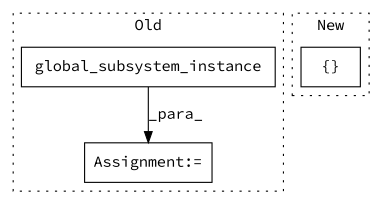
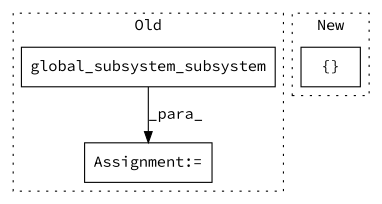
(148, 67) -> (148, 67)
